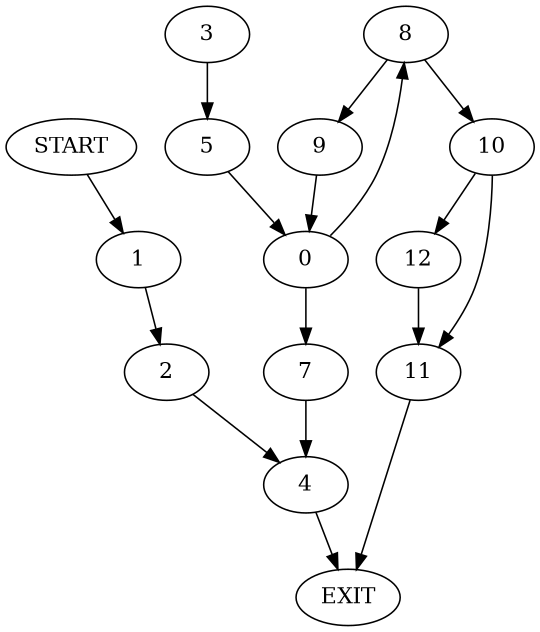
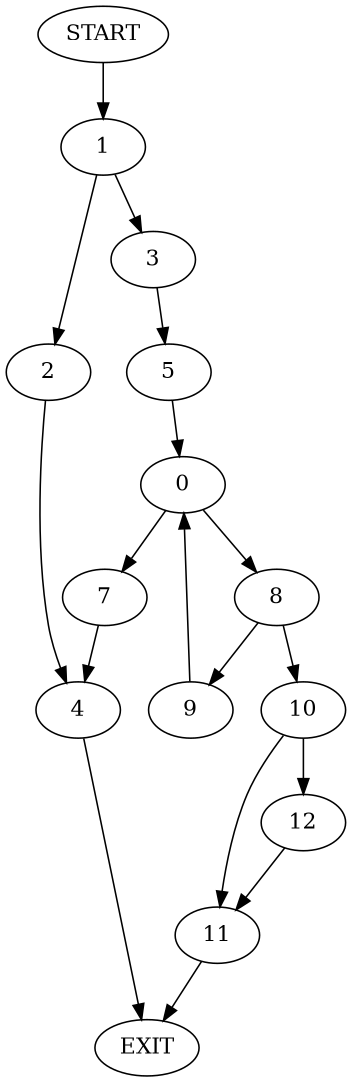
none -> (125, 196)
